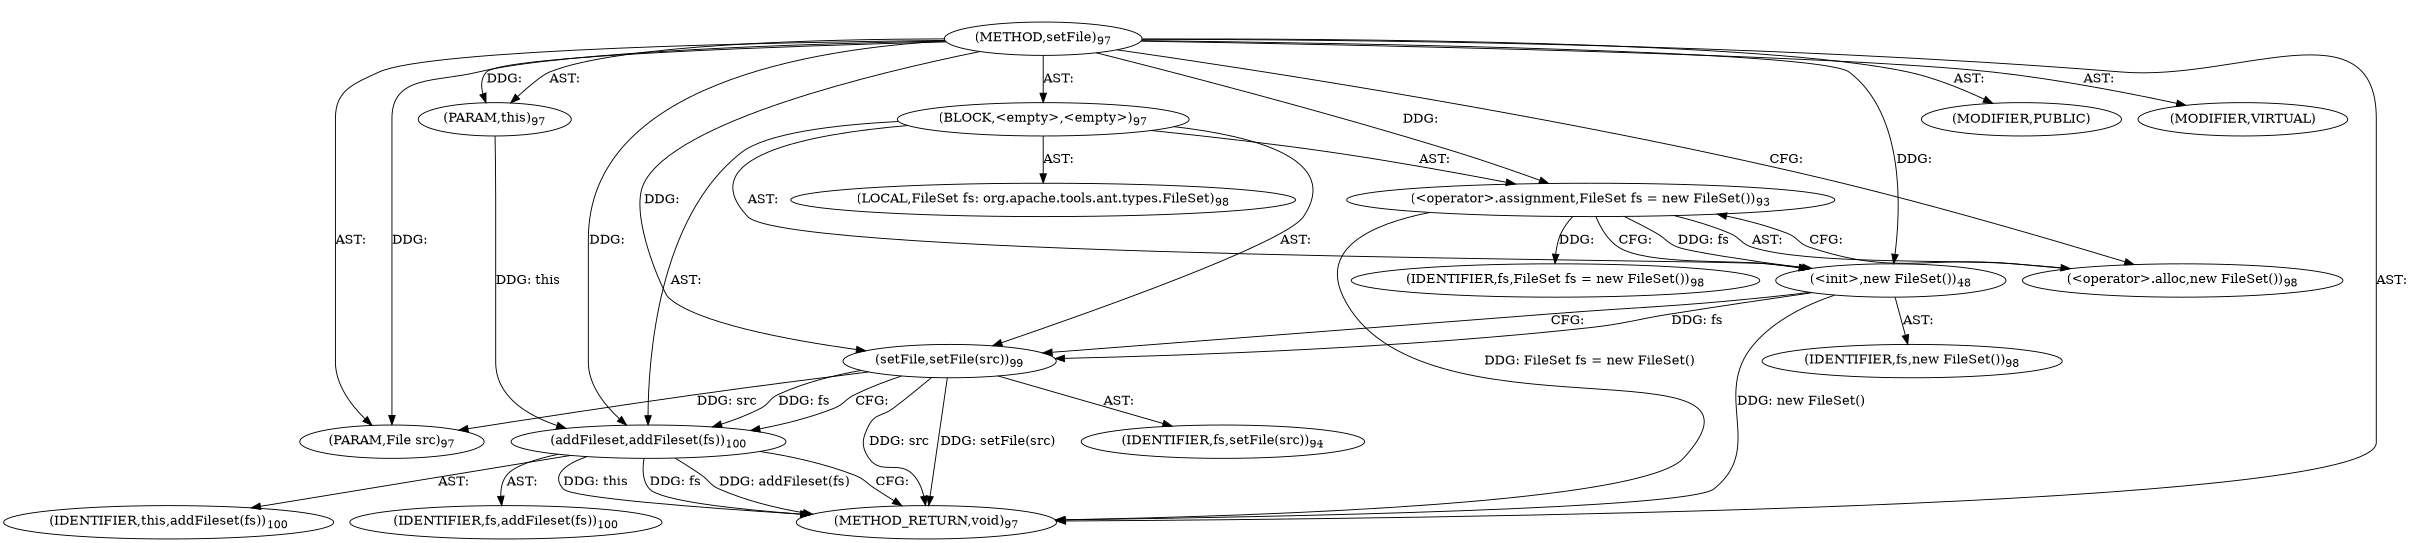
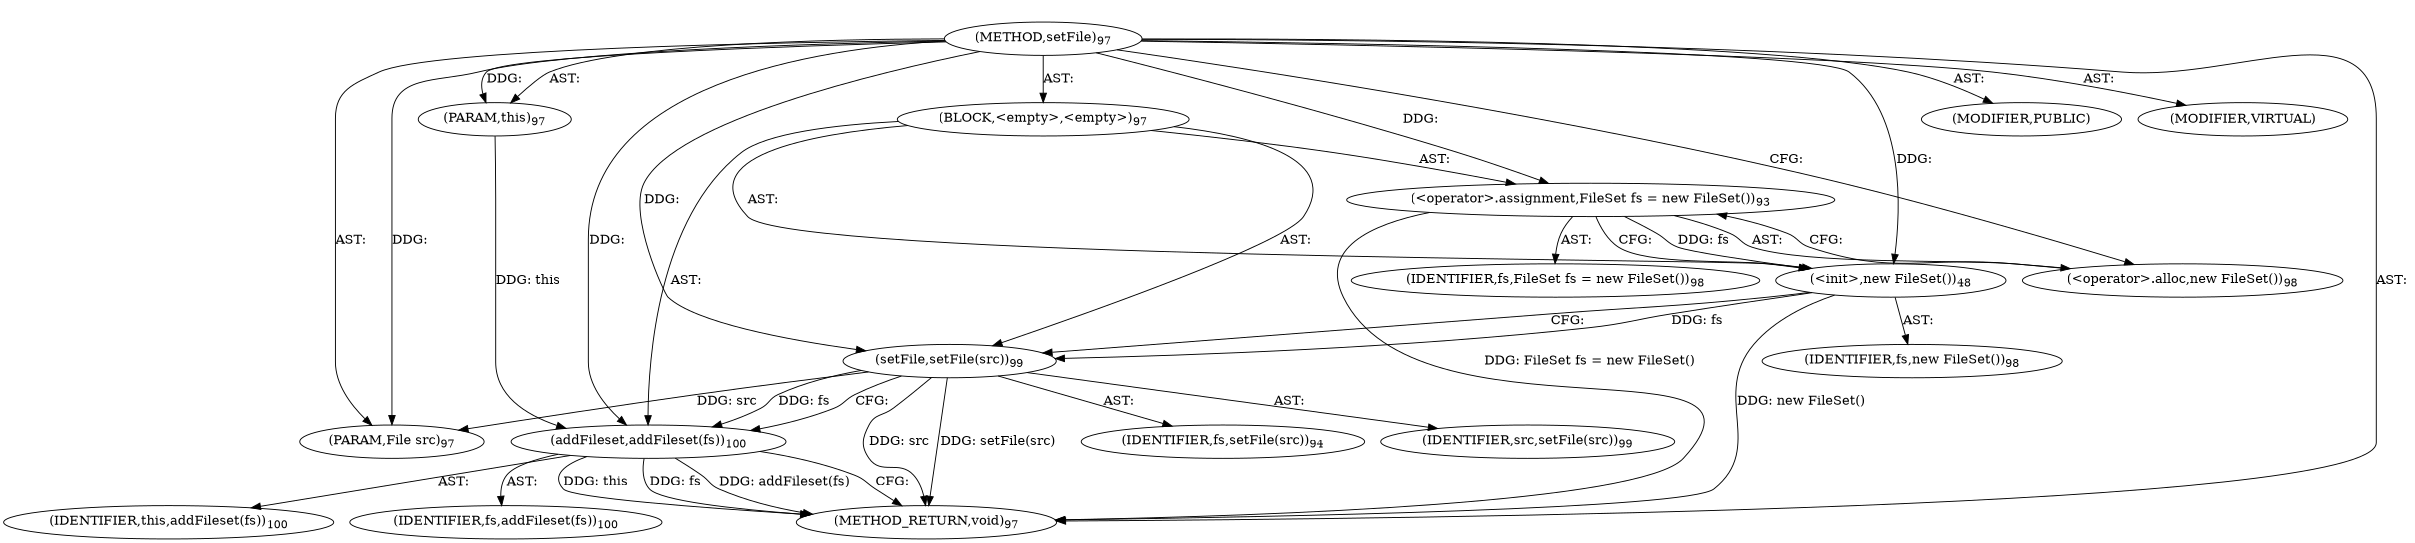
(1043, 200) -> none
(1579, 240) -> (1579, 240)
none -> (1528, 442)
